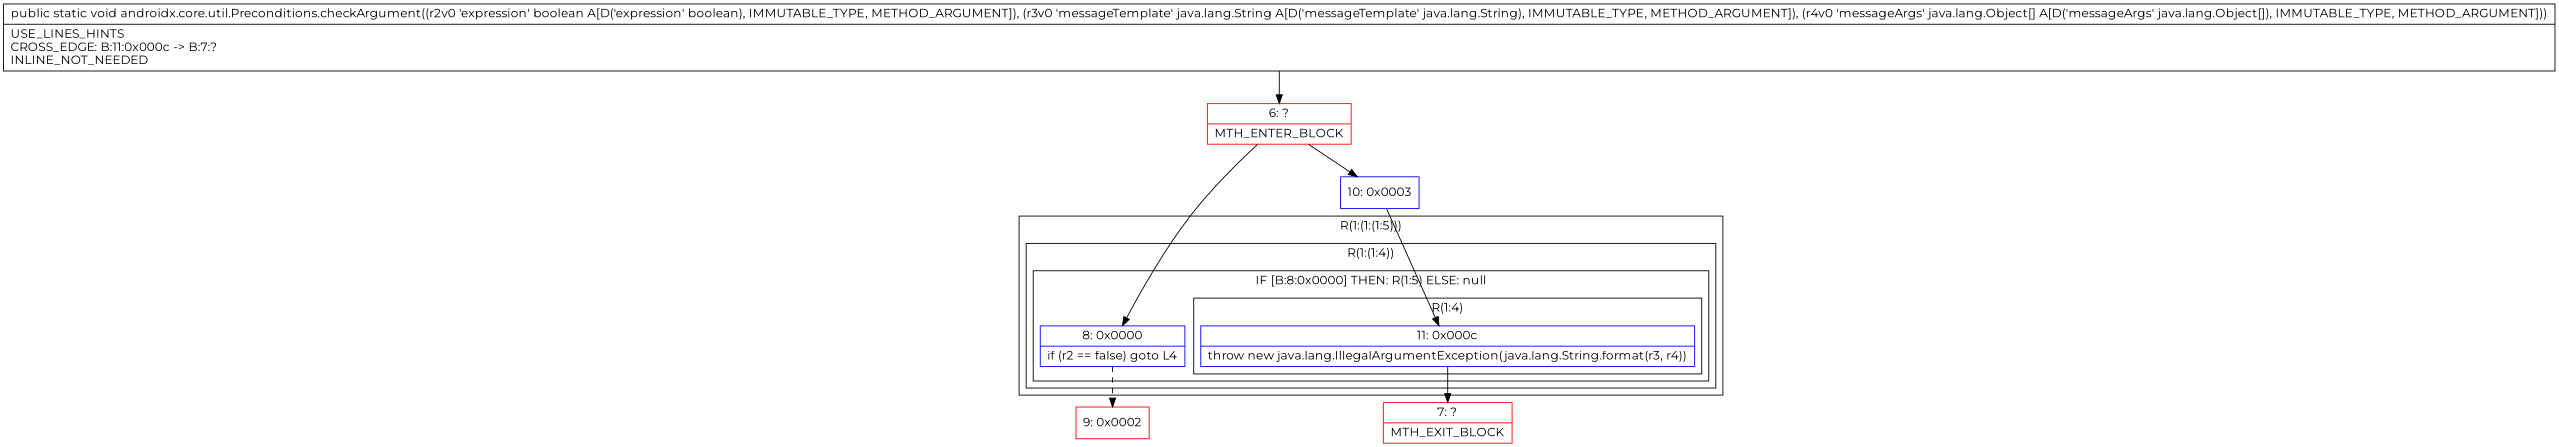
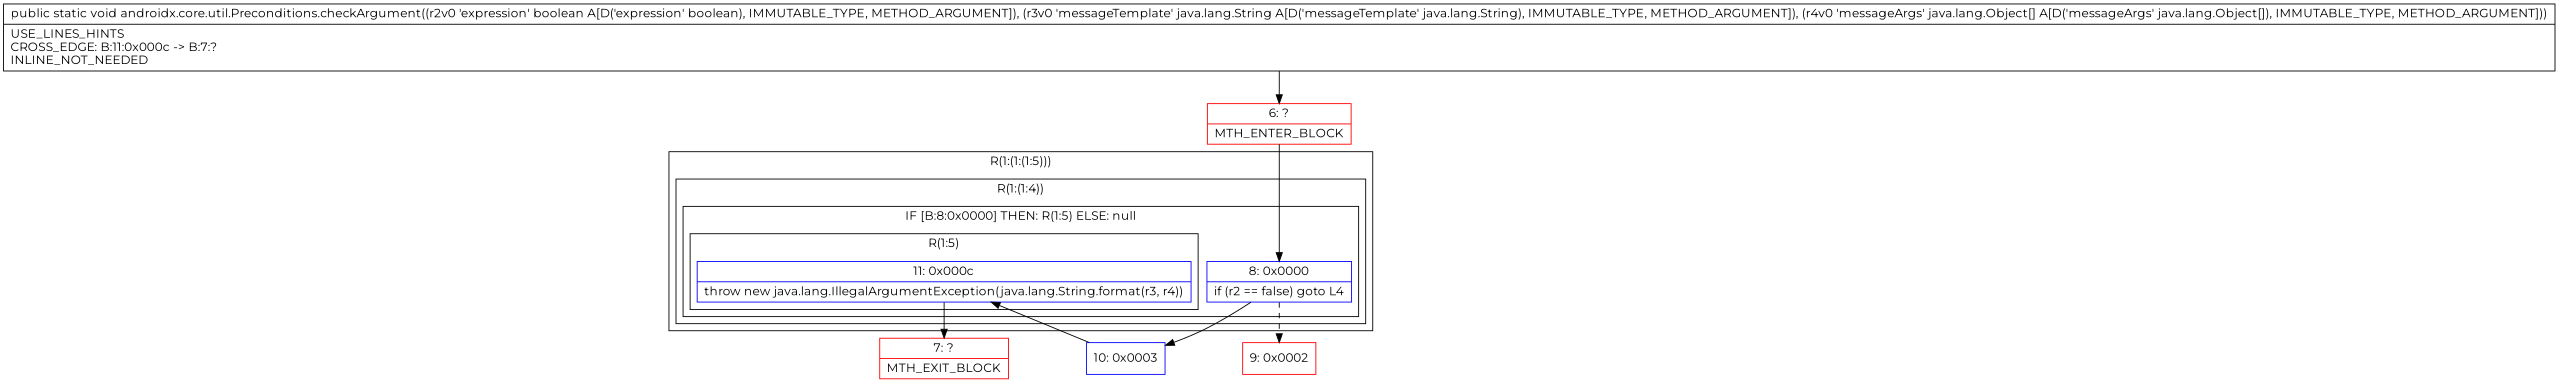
(1329, 158) -> (1214, 325)
(1448, 308) -> (944, 244)
